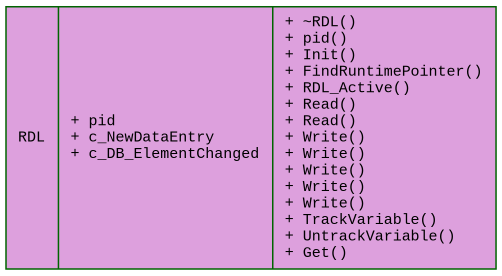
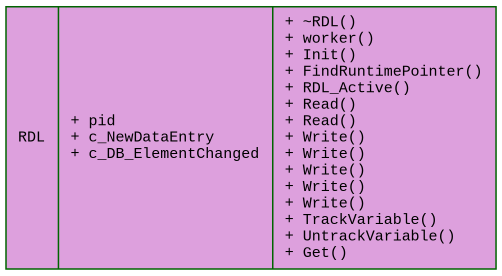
(317, 38) -> (330, 38)
